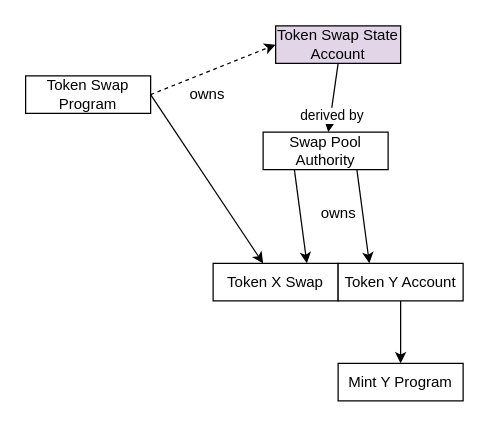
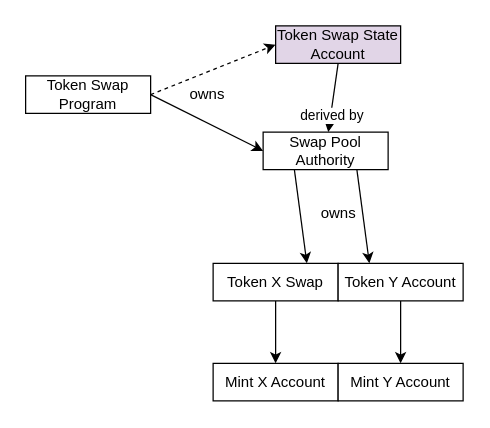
(205, 176) -> (205, 121)
none -> (276, 328)
none -> (276, 382)
(401, 382) -> (401, 382)
